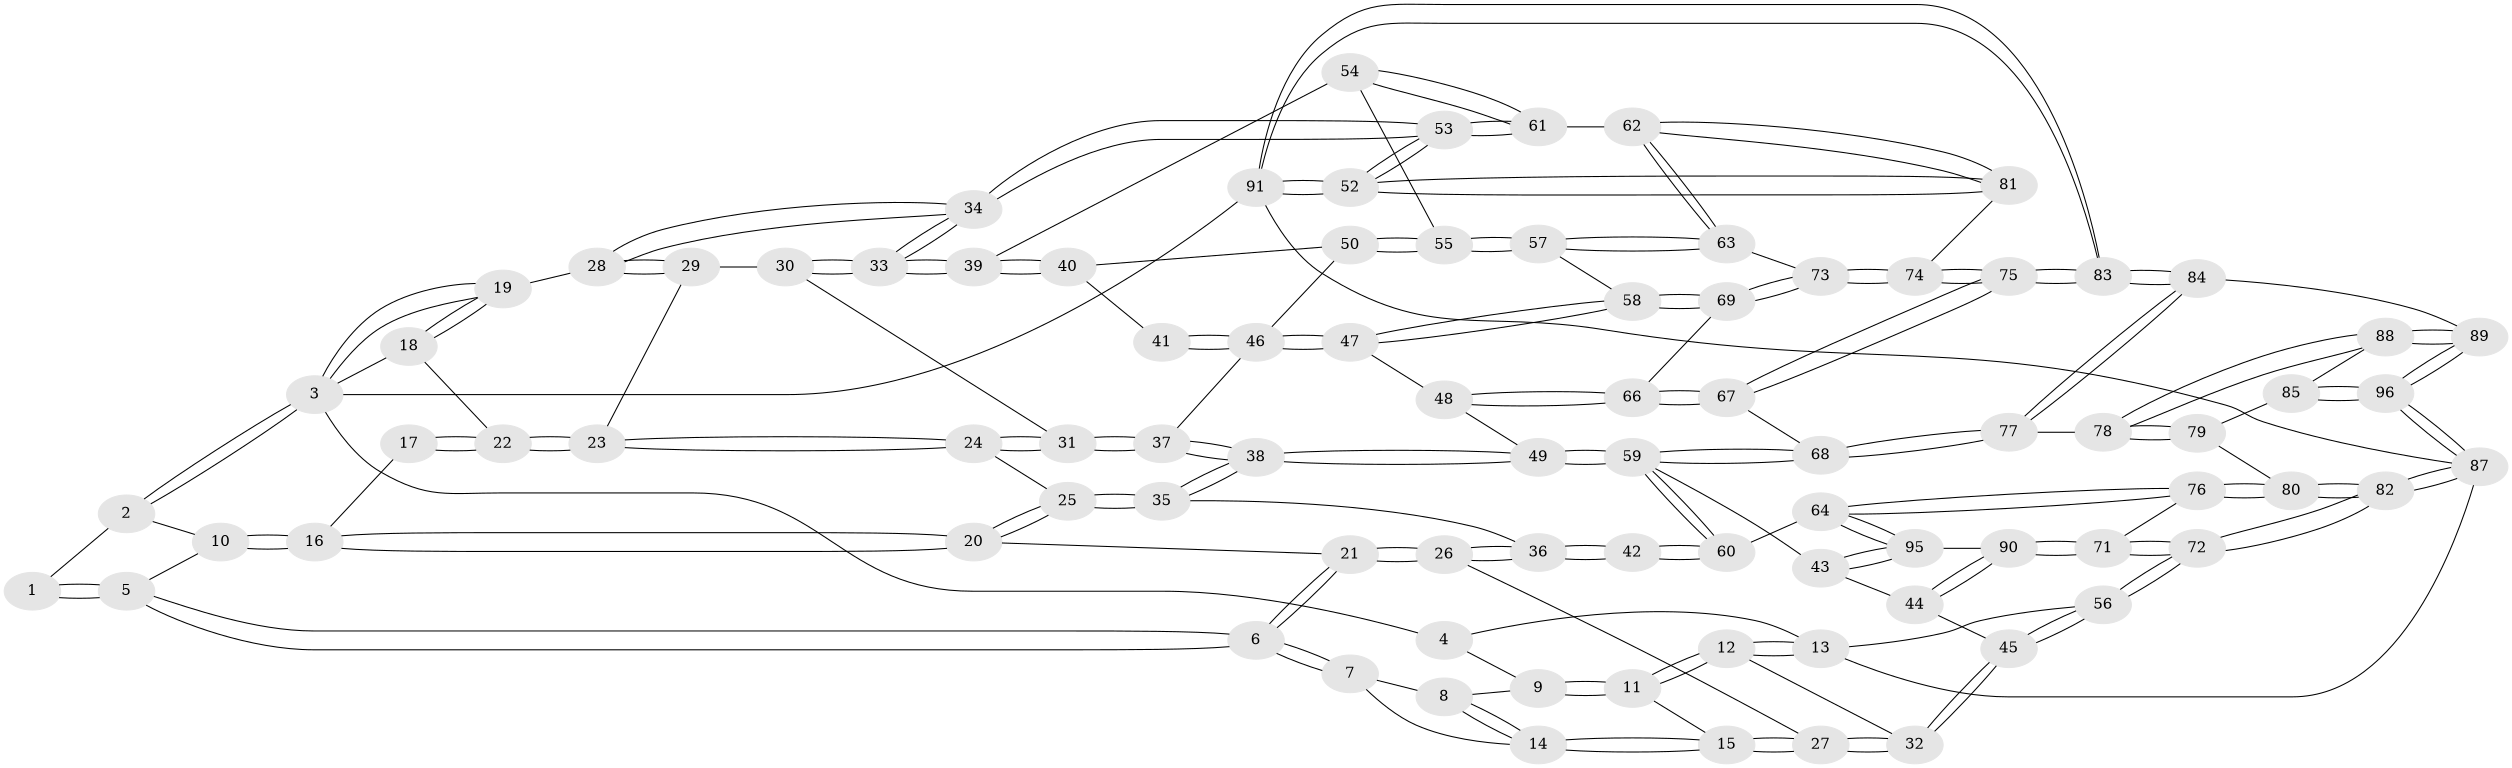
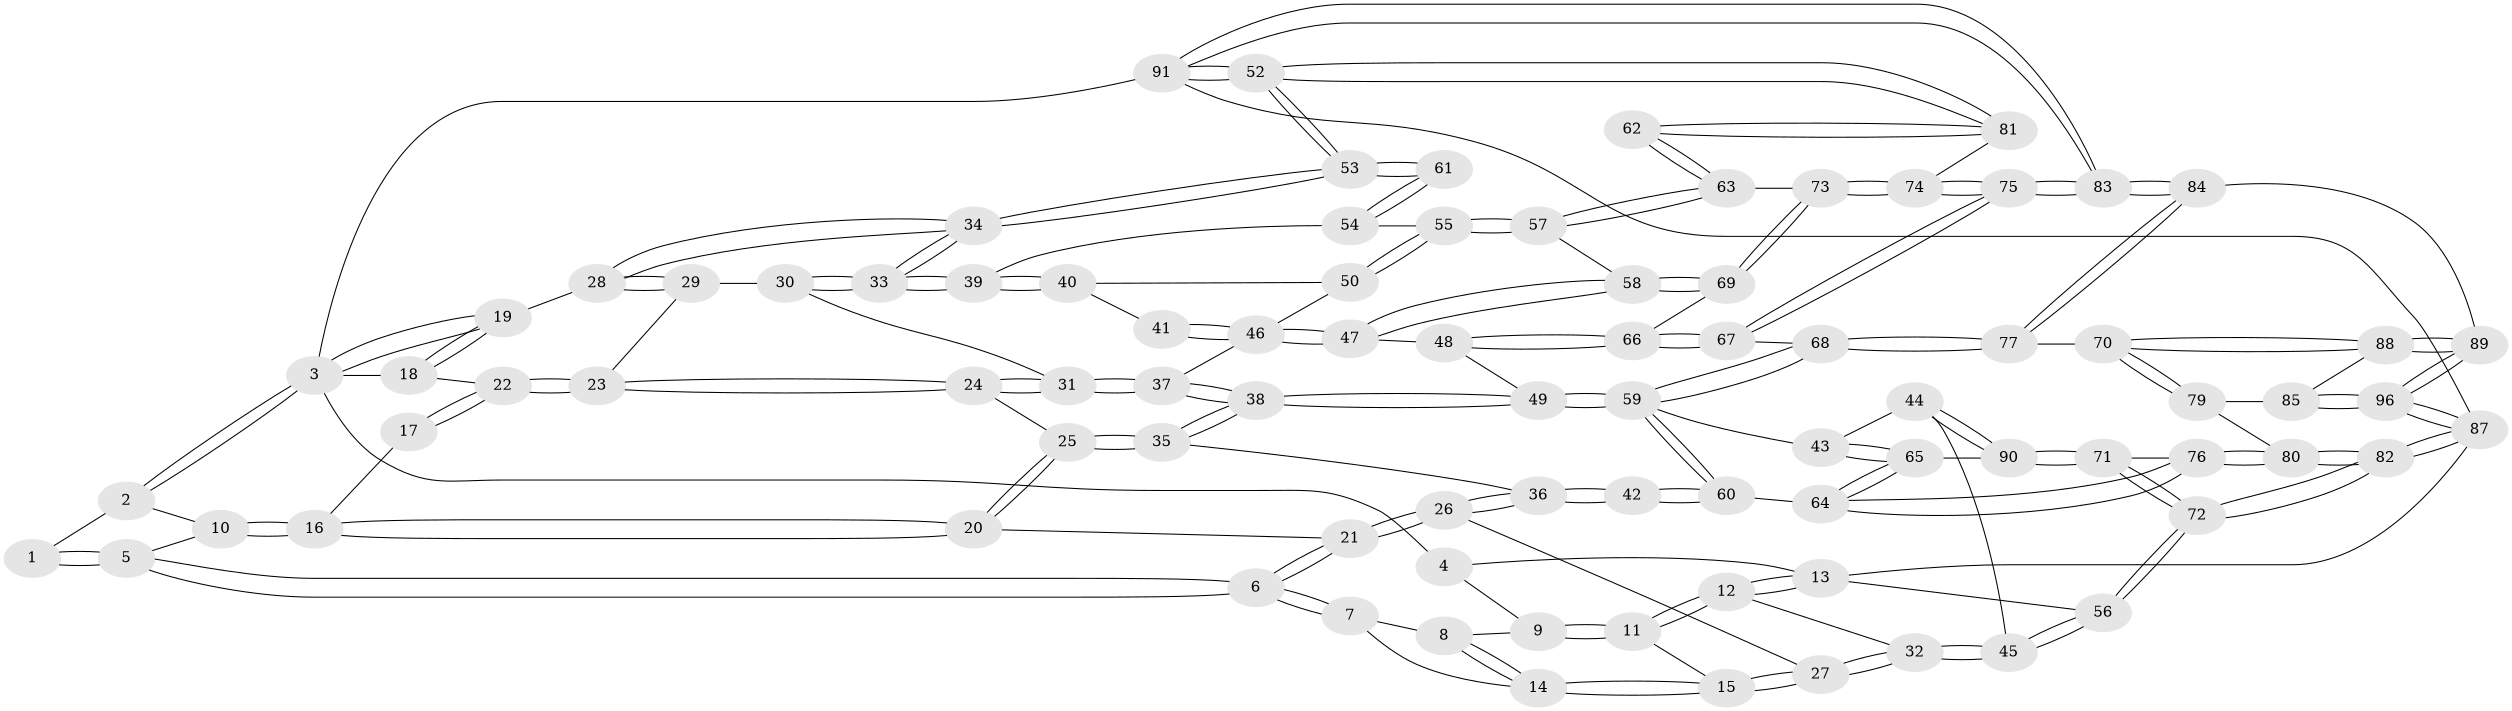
(1586, 127) -> none
(2103, 432) -> (2103, 344)
(1915, 548) -> (1915, 458)
